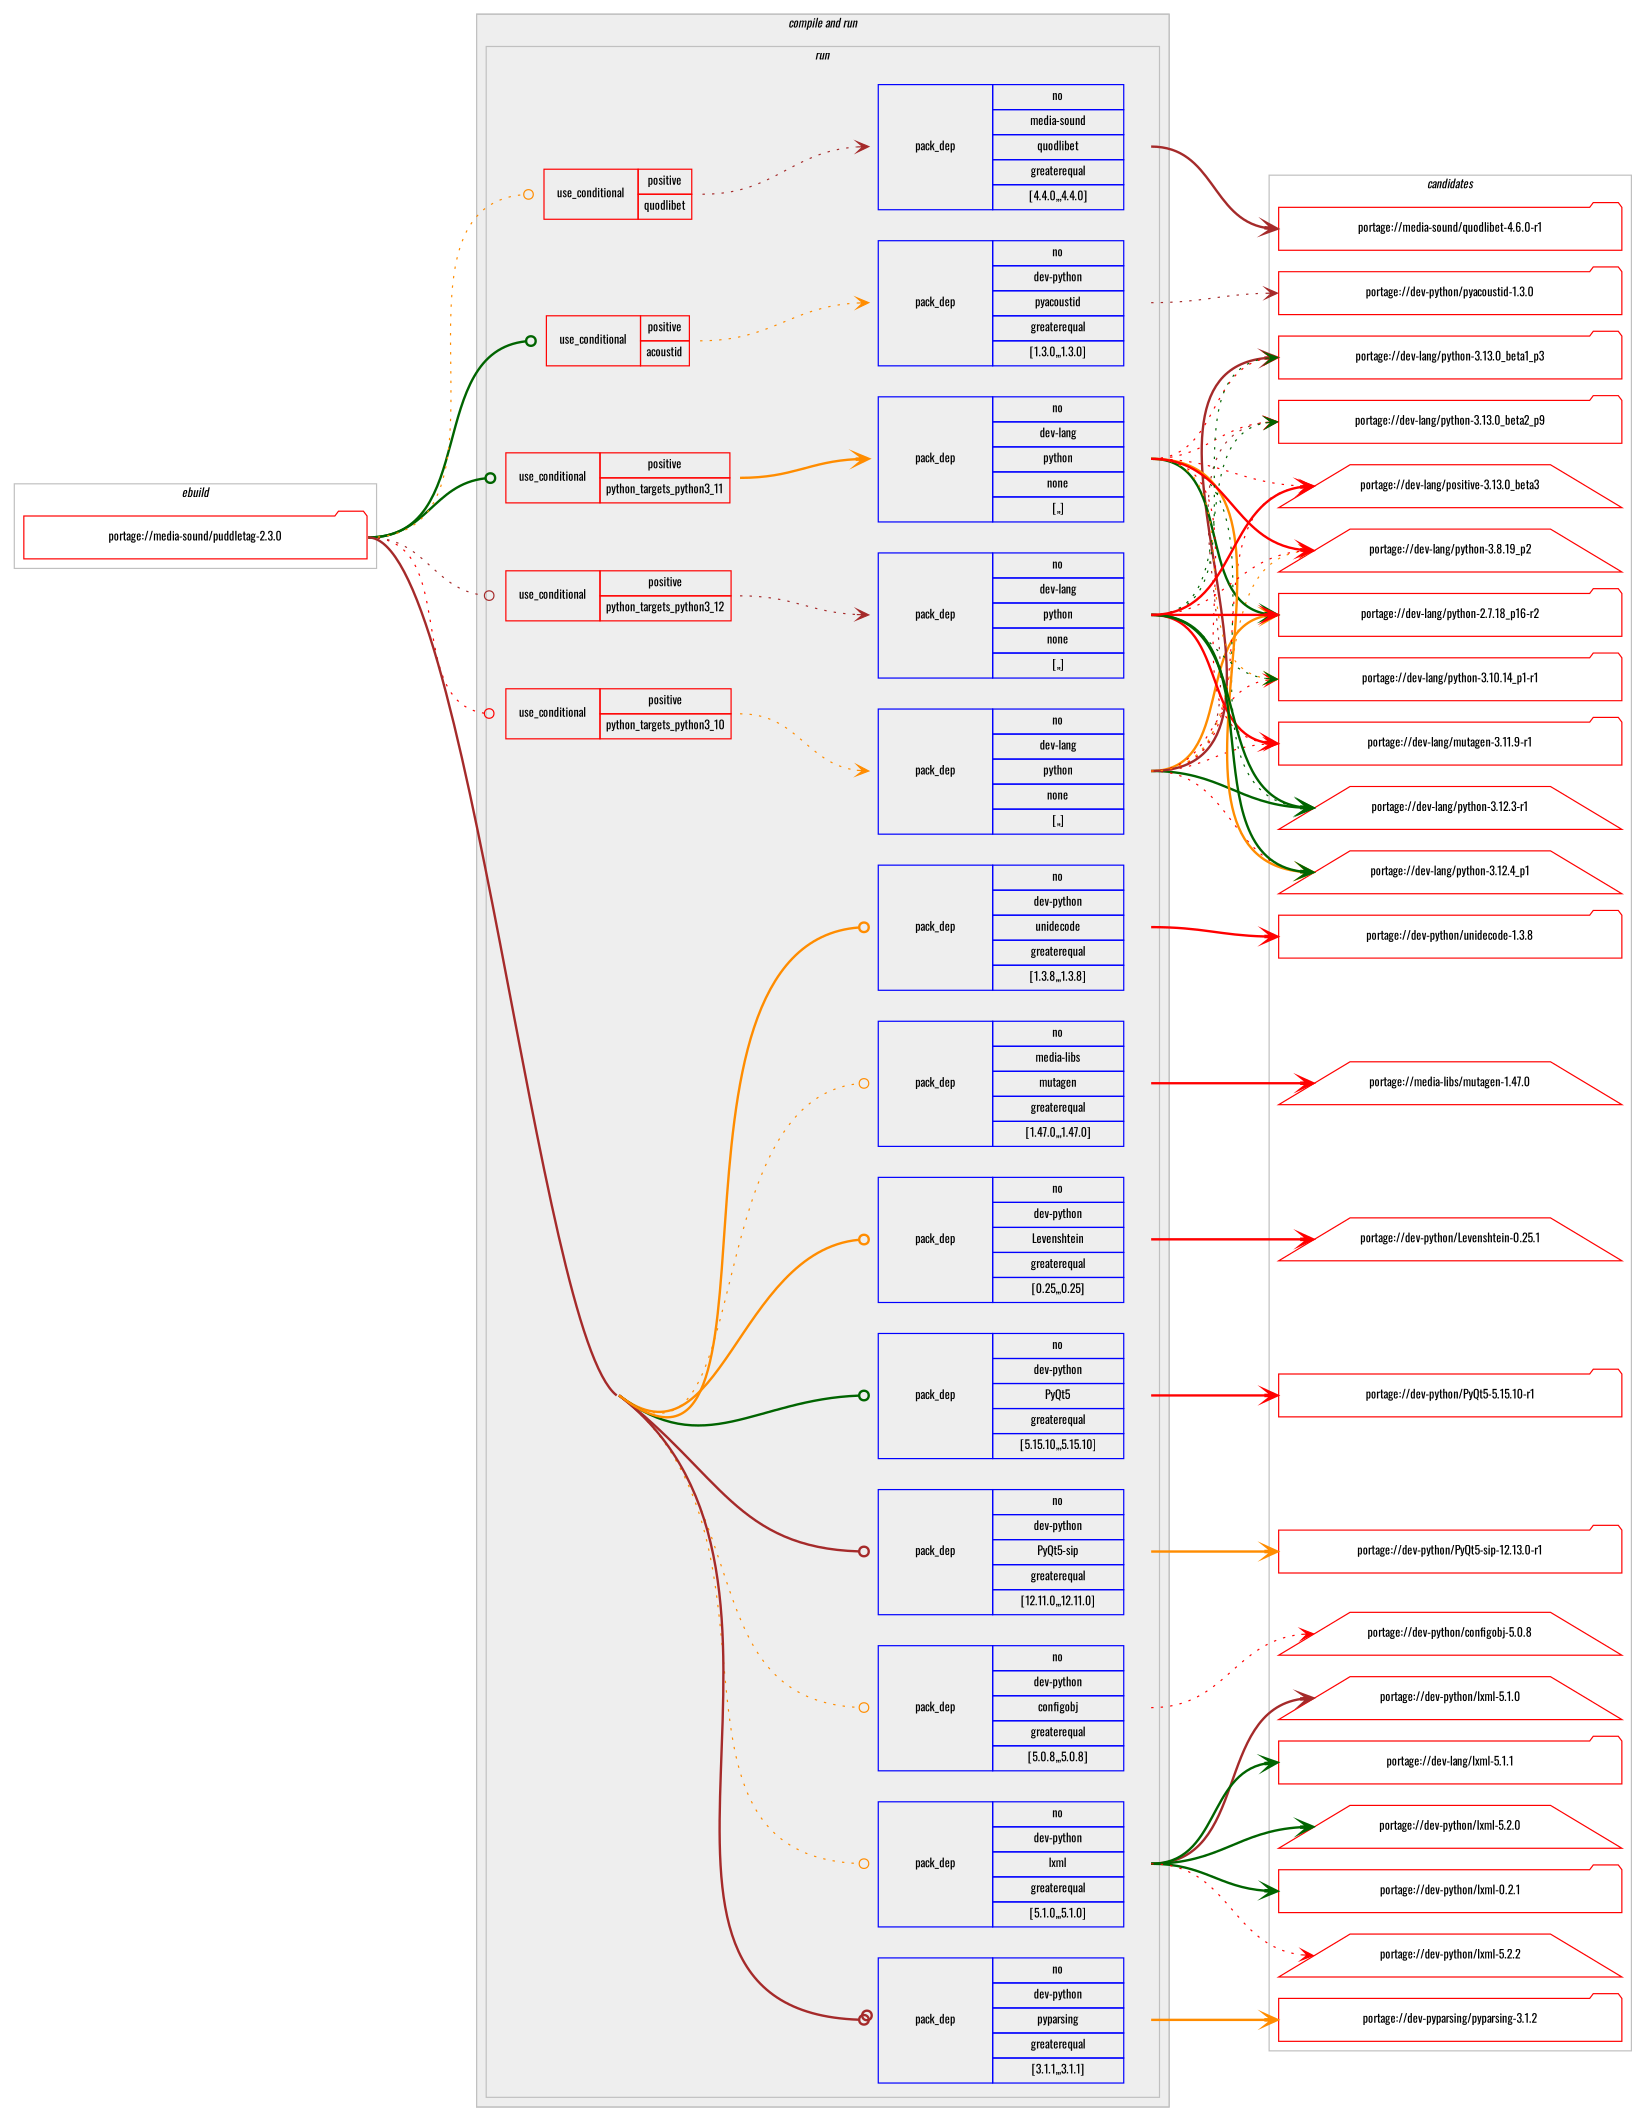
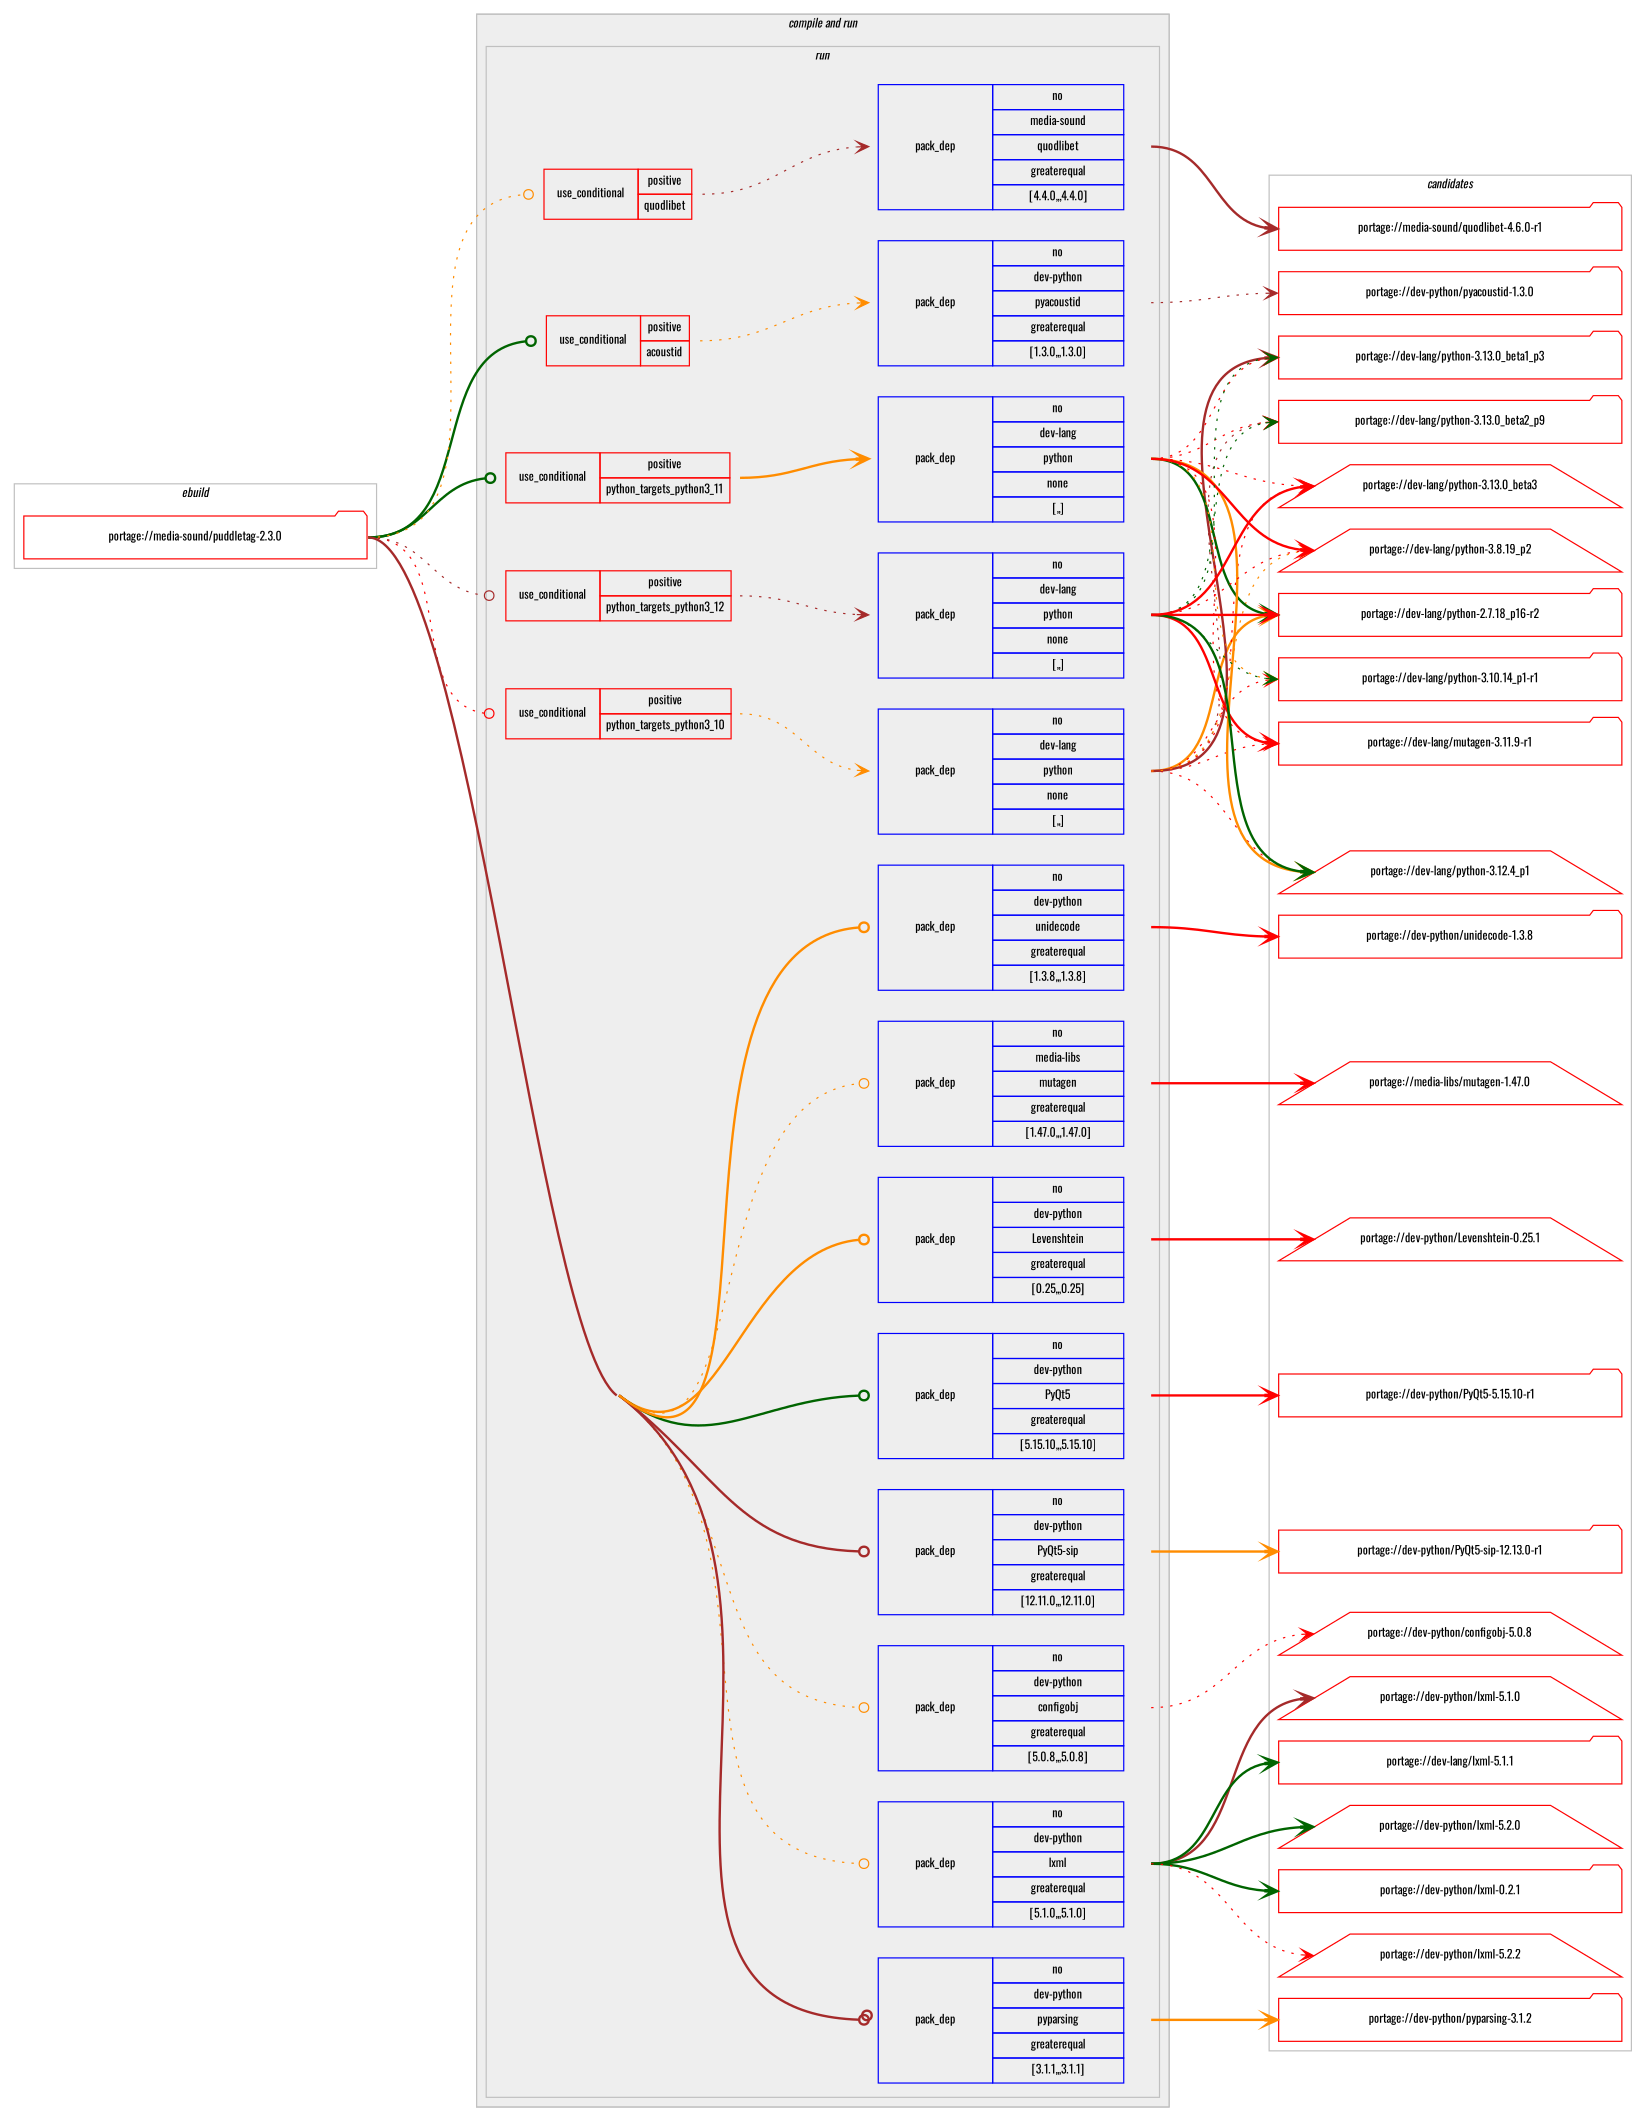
(1450, 486) -> (1450, 486)
(1450, 808) -> none
(1450, 2020) -> (1450, 2020)
